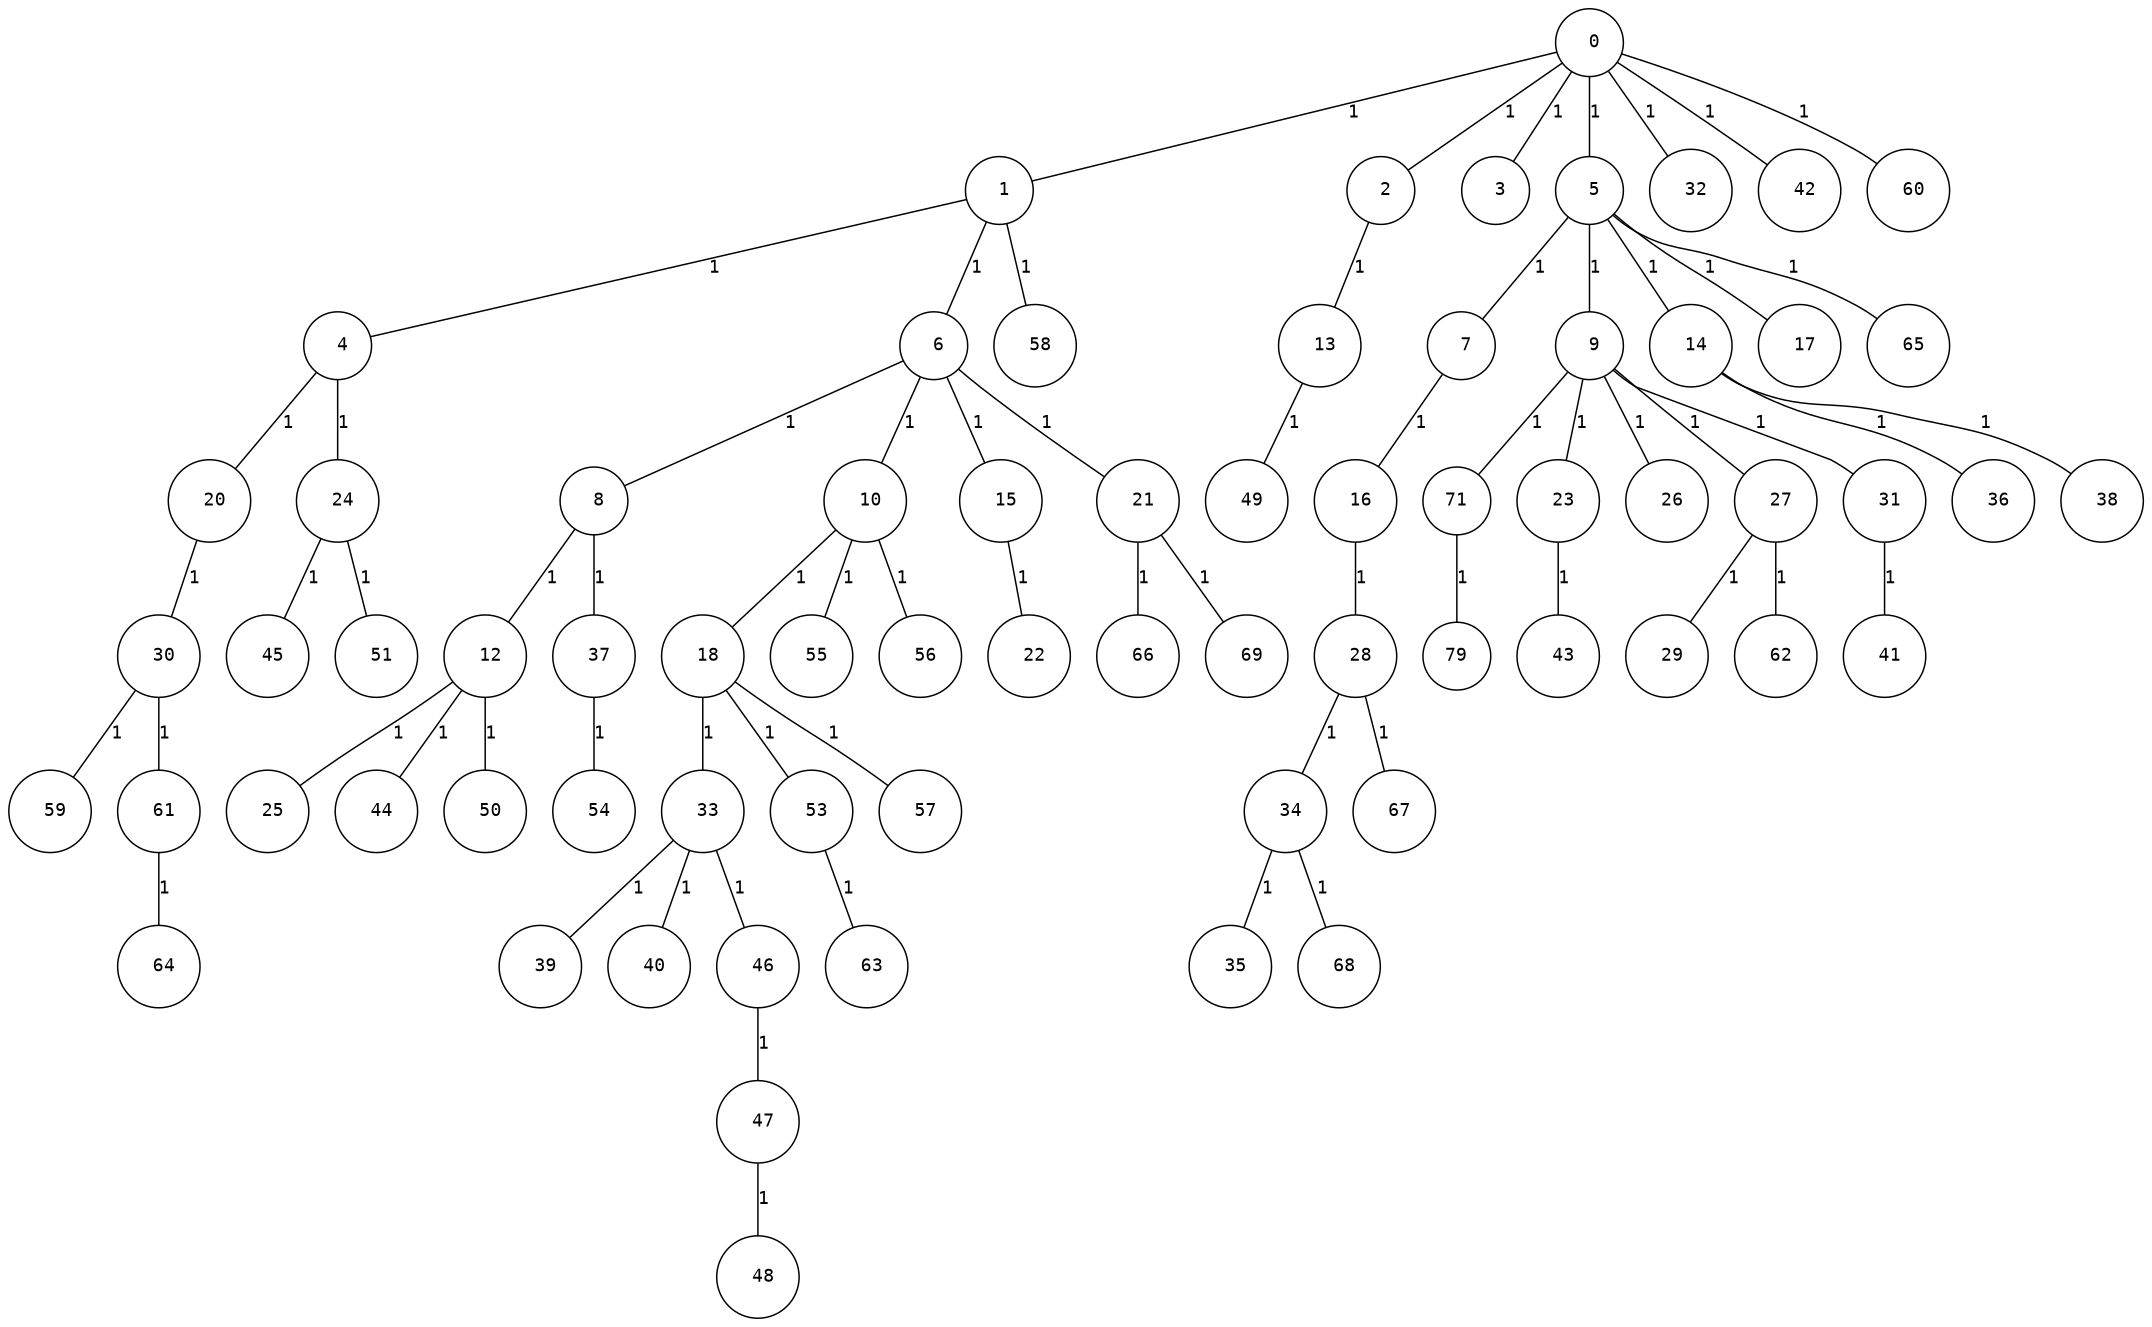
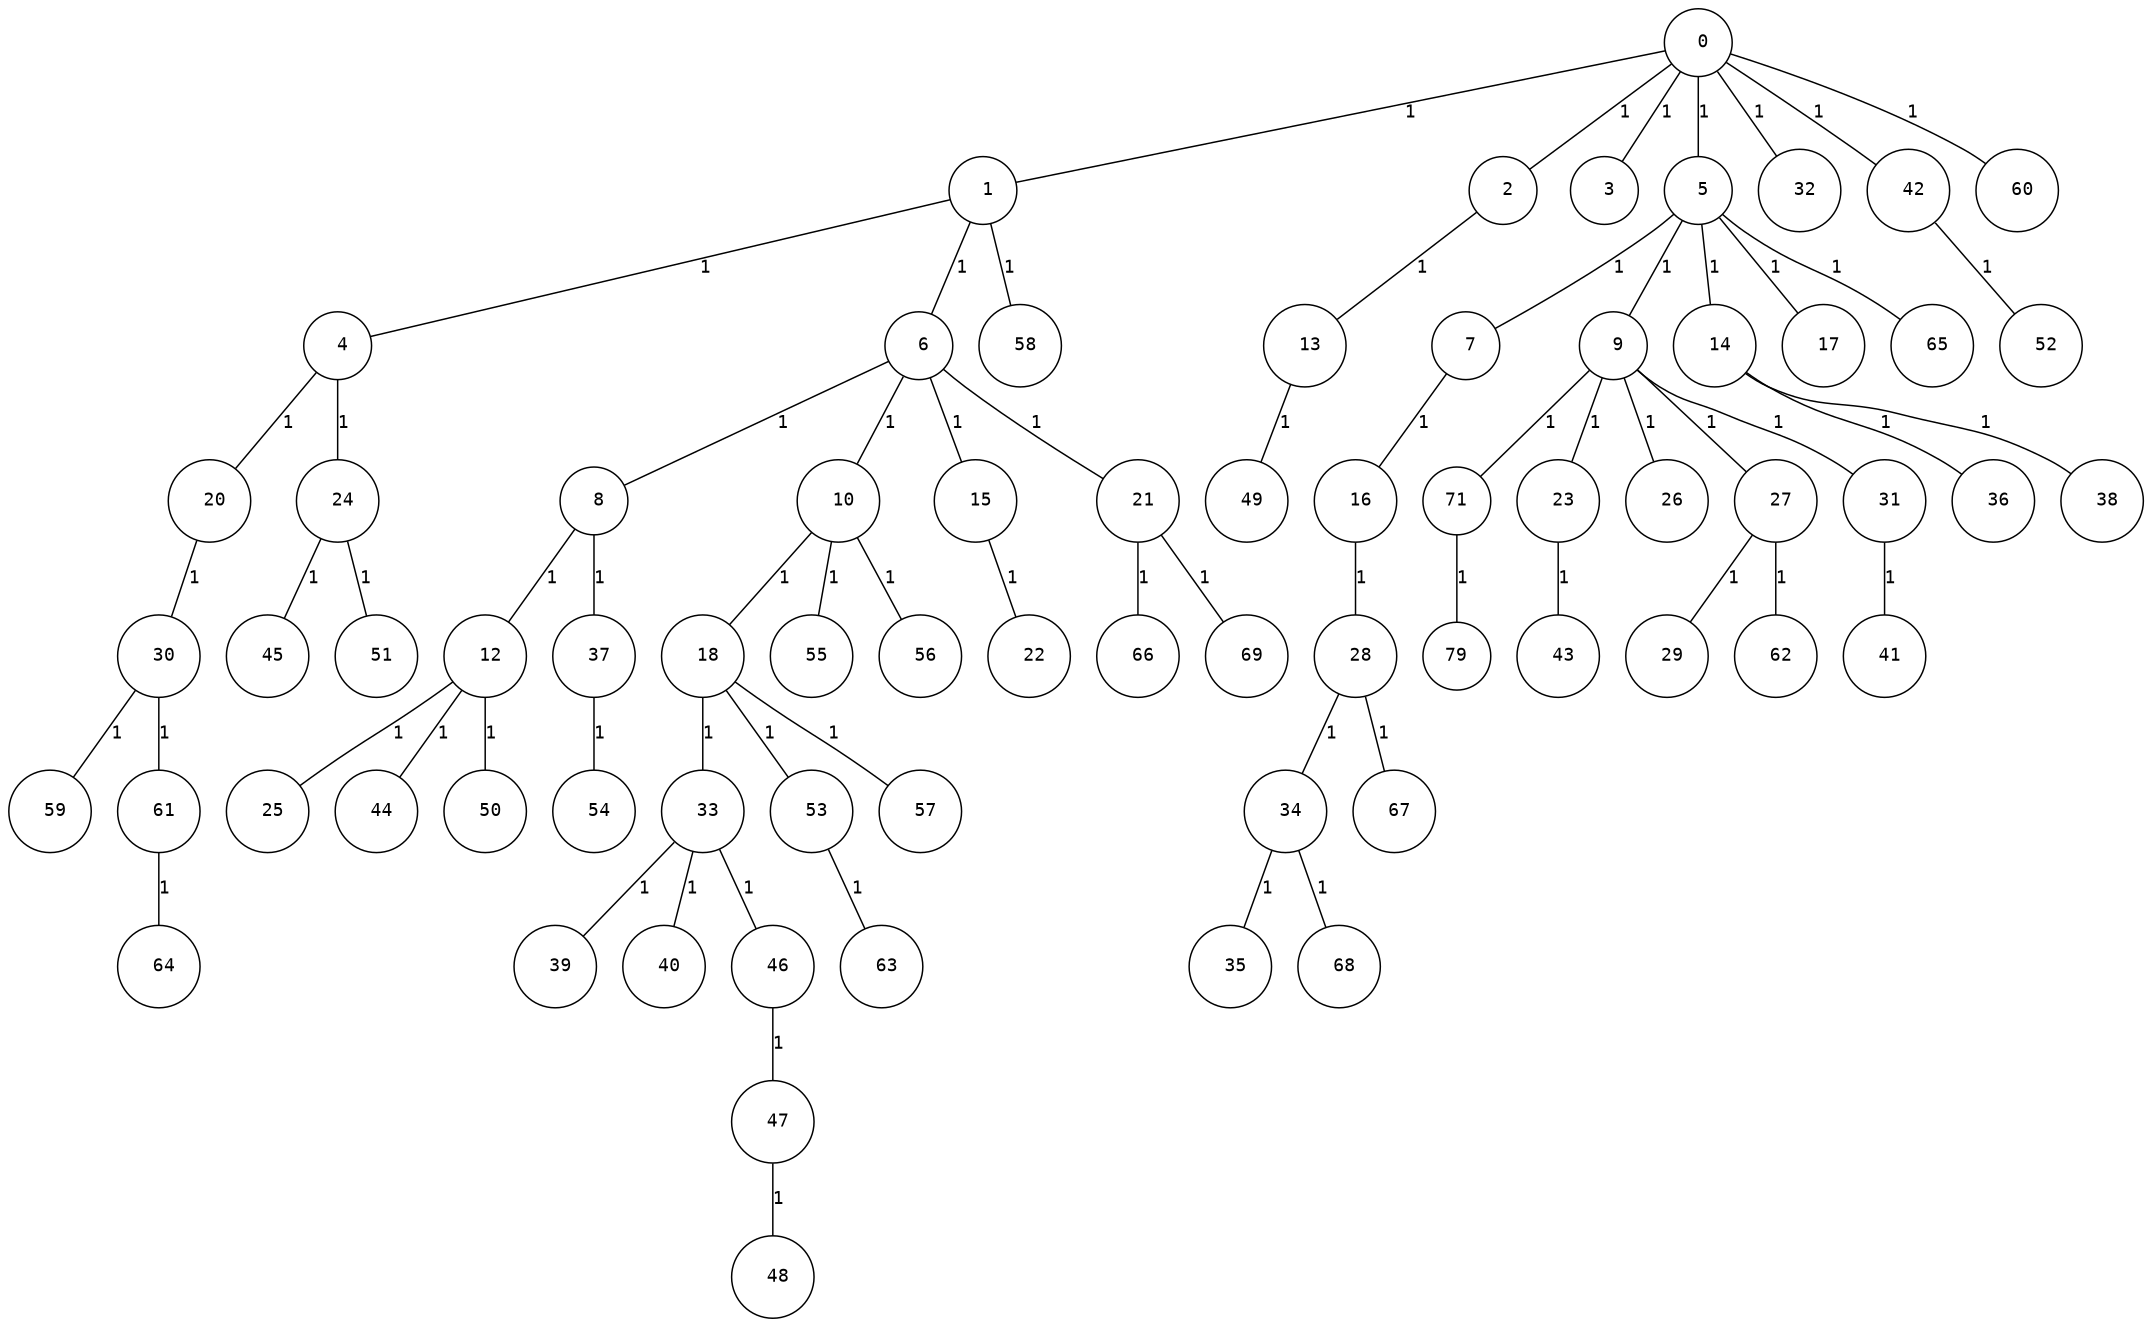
none -> (2041, 346)
